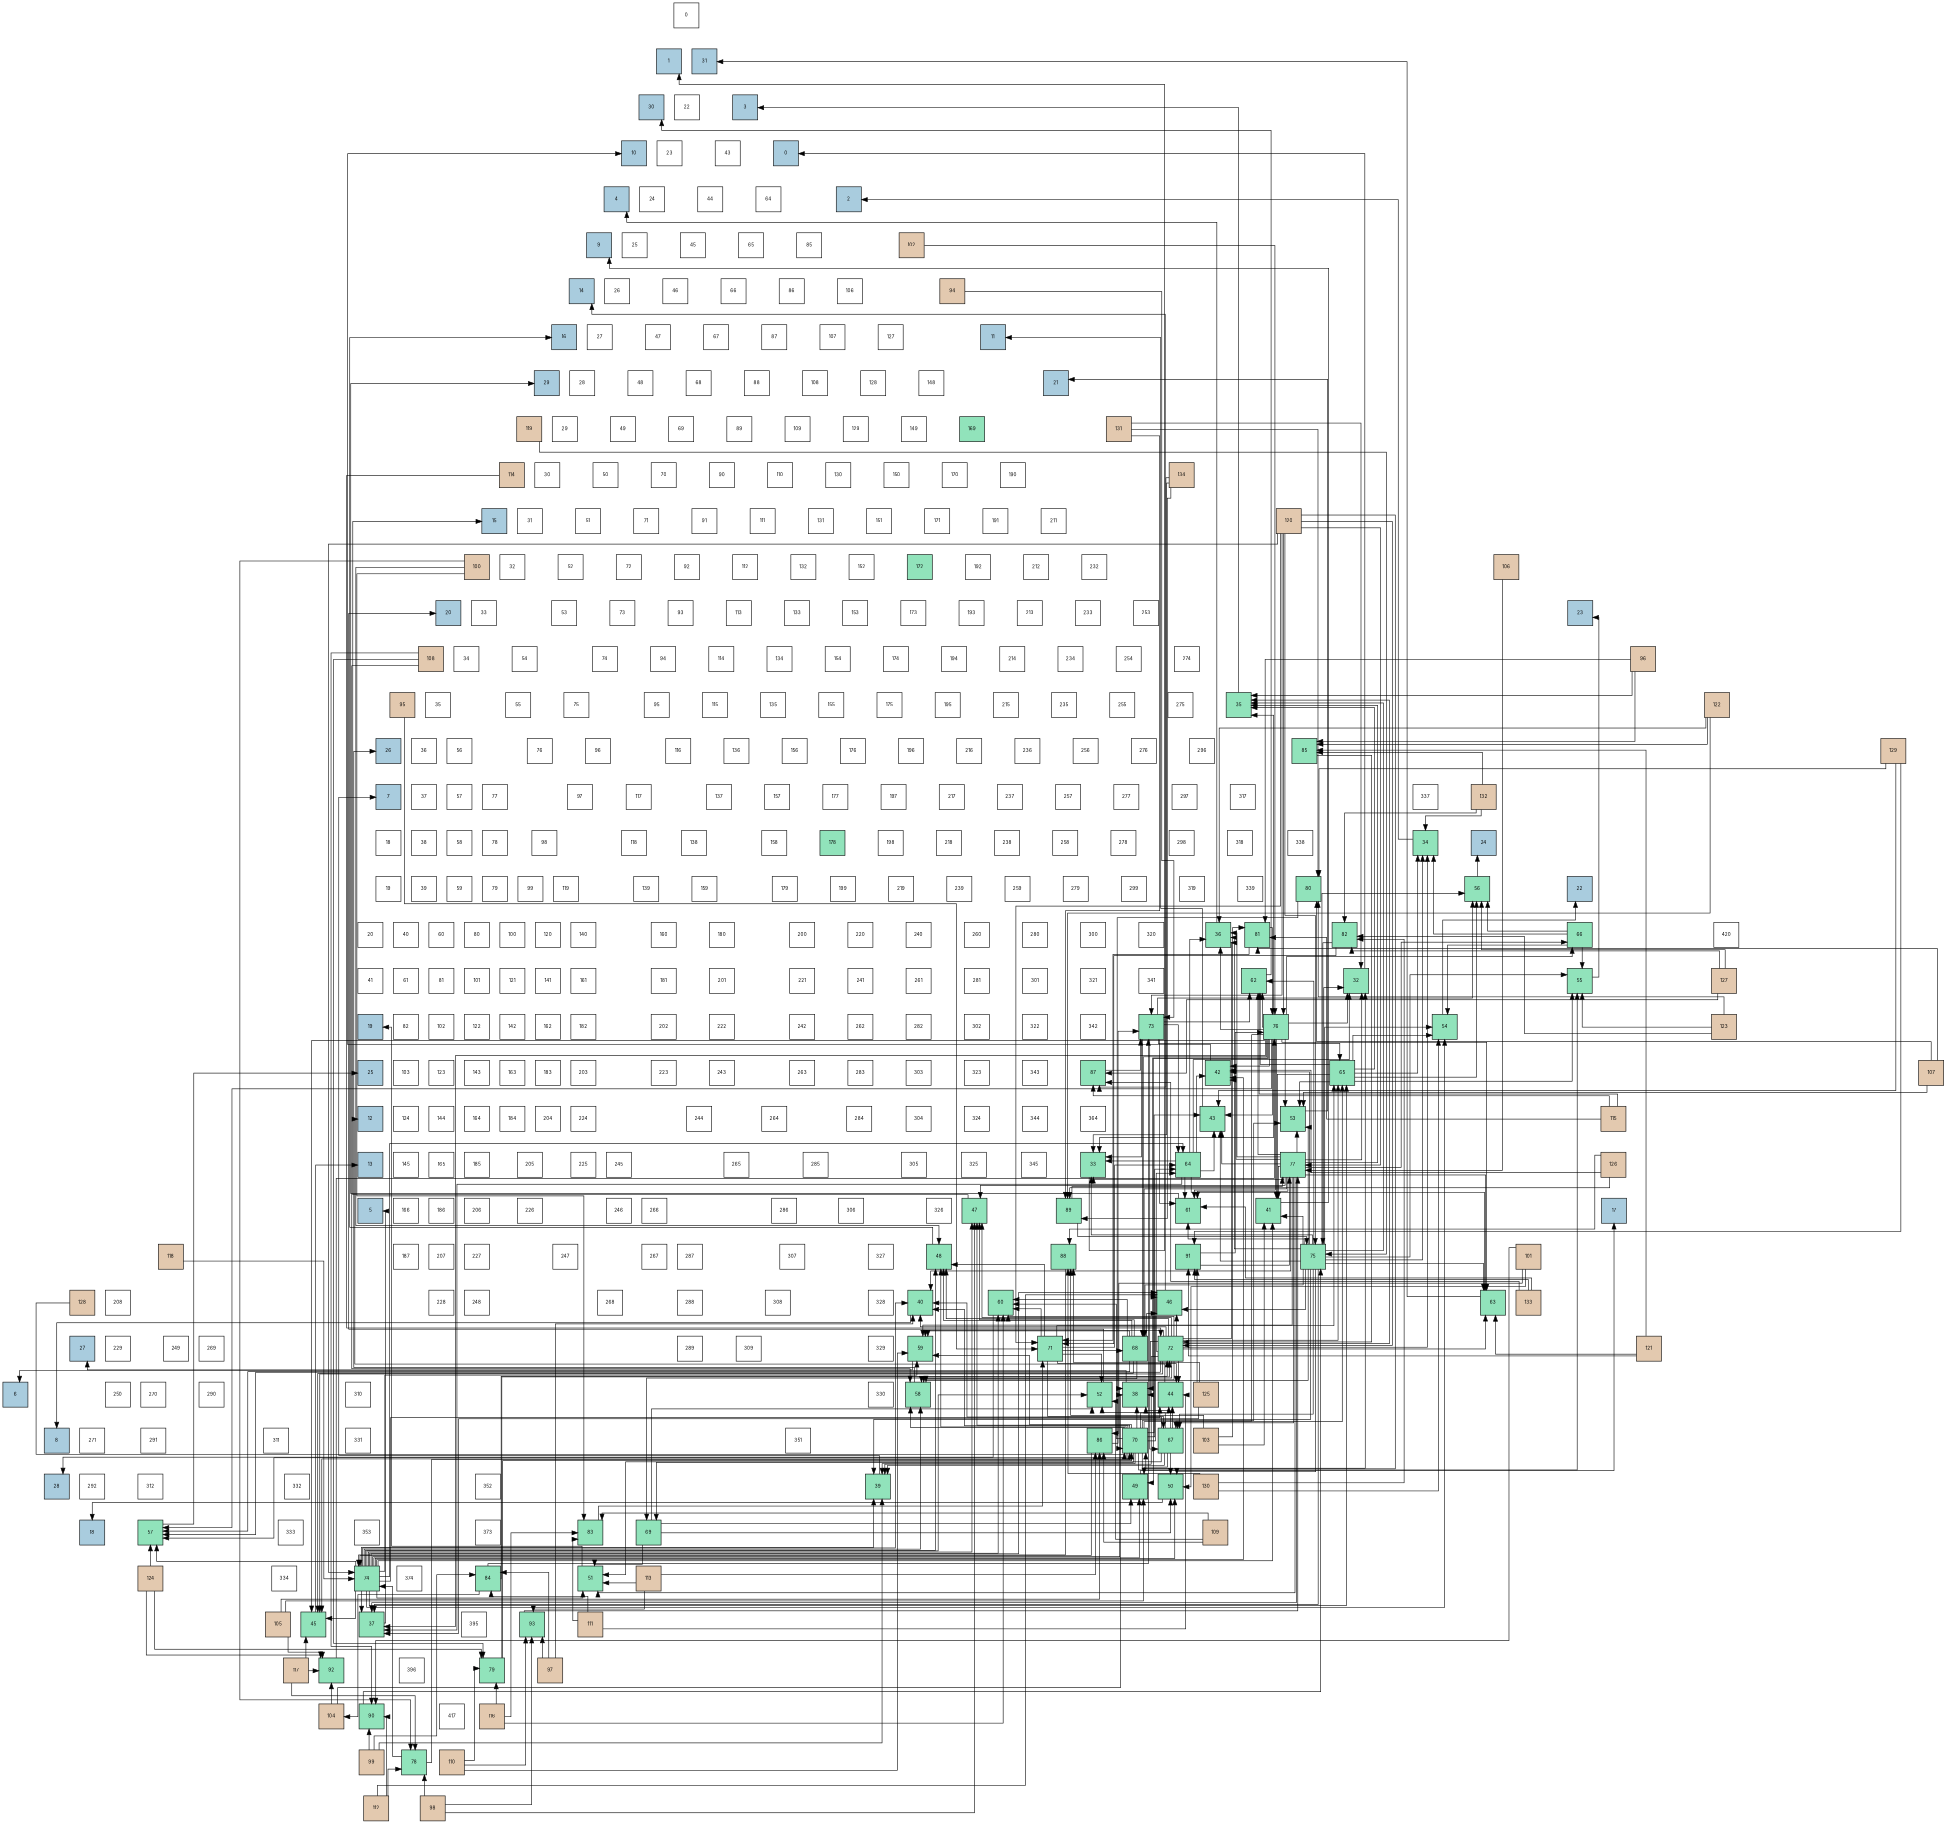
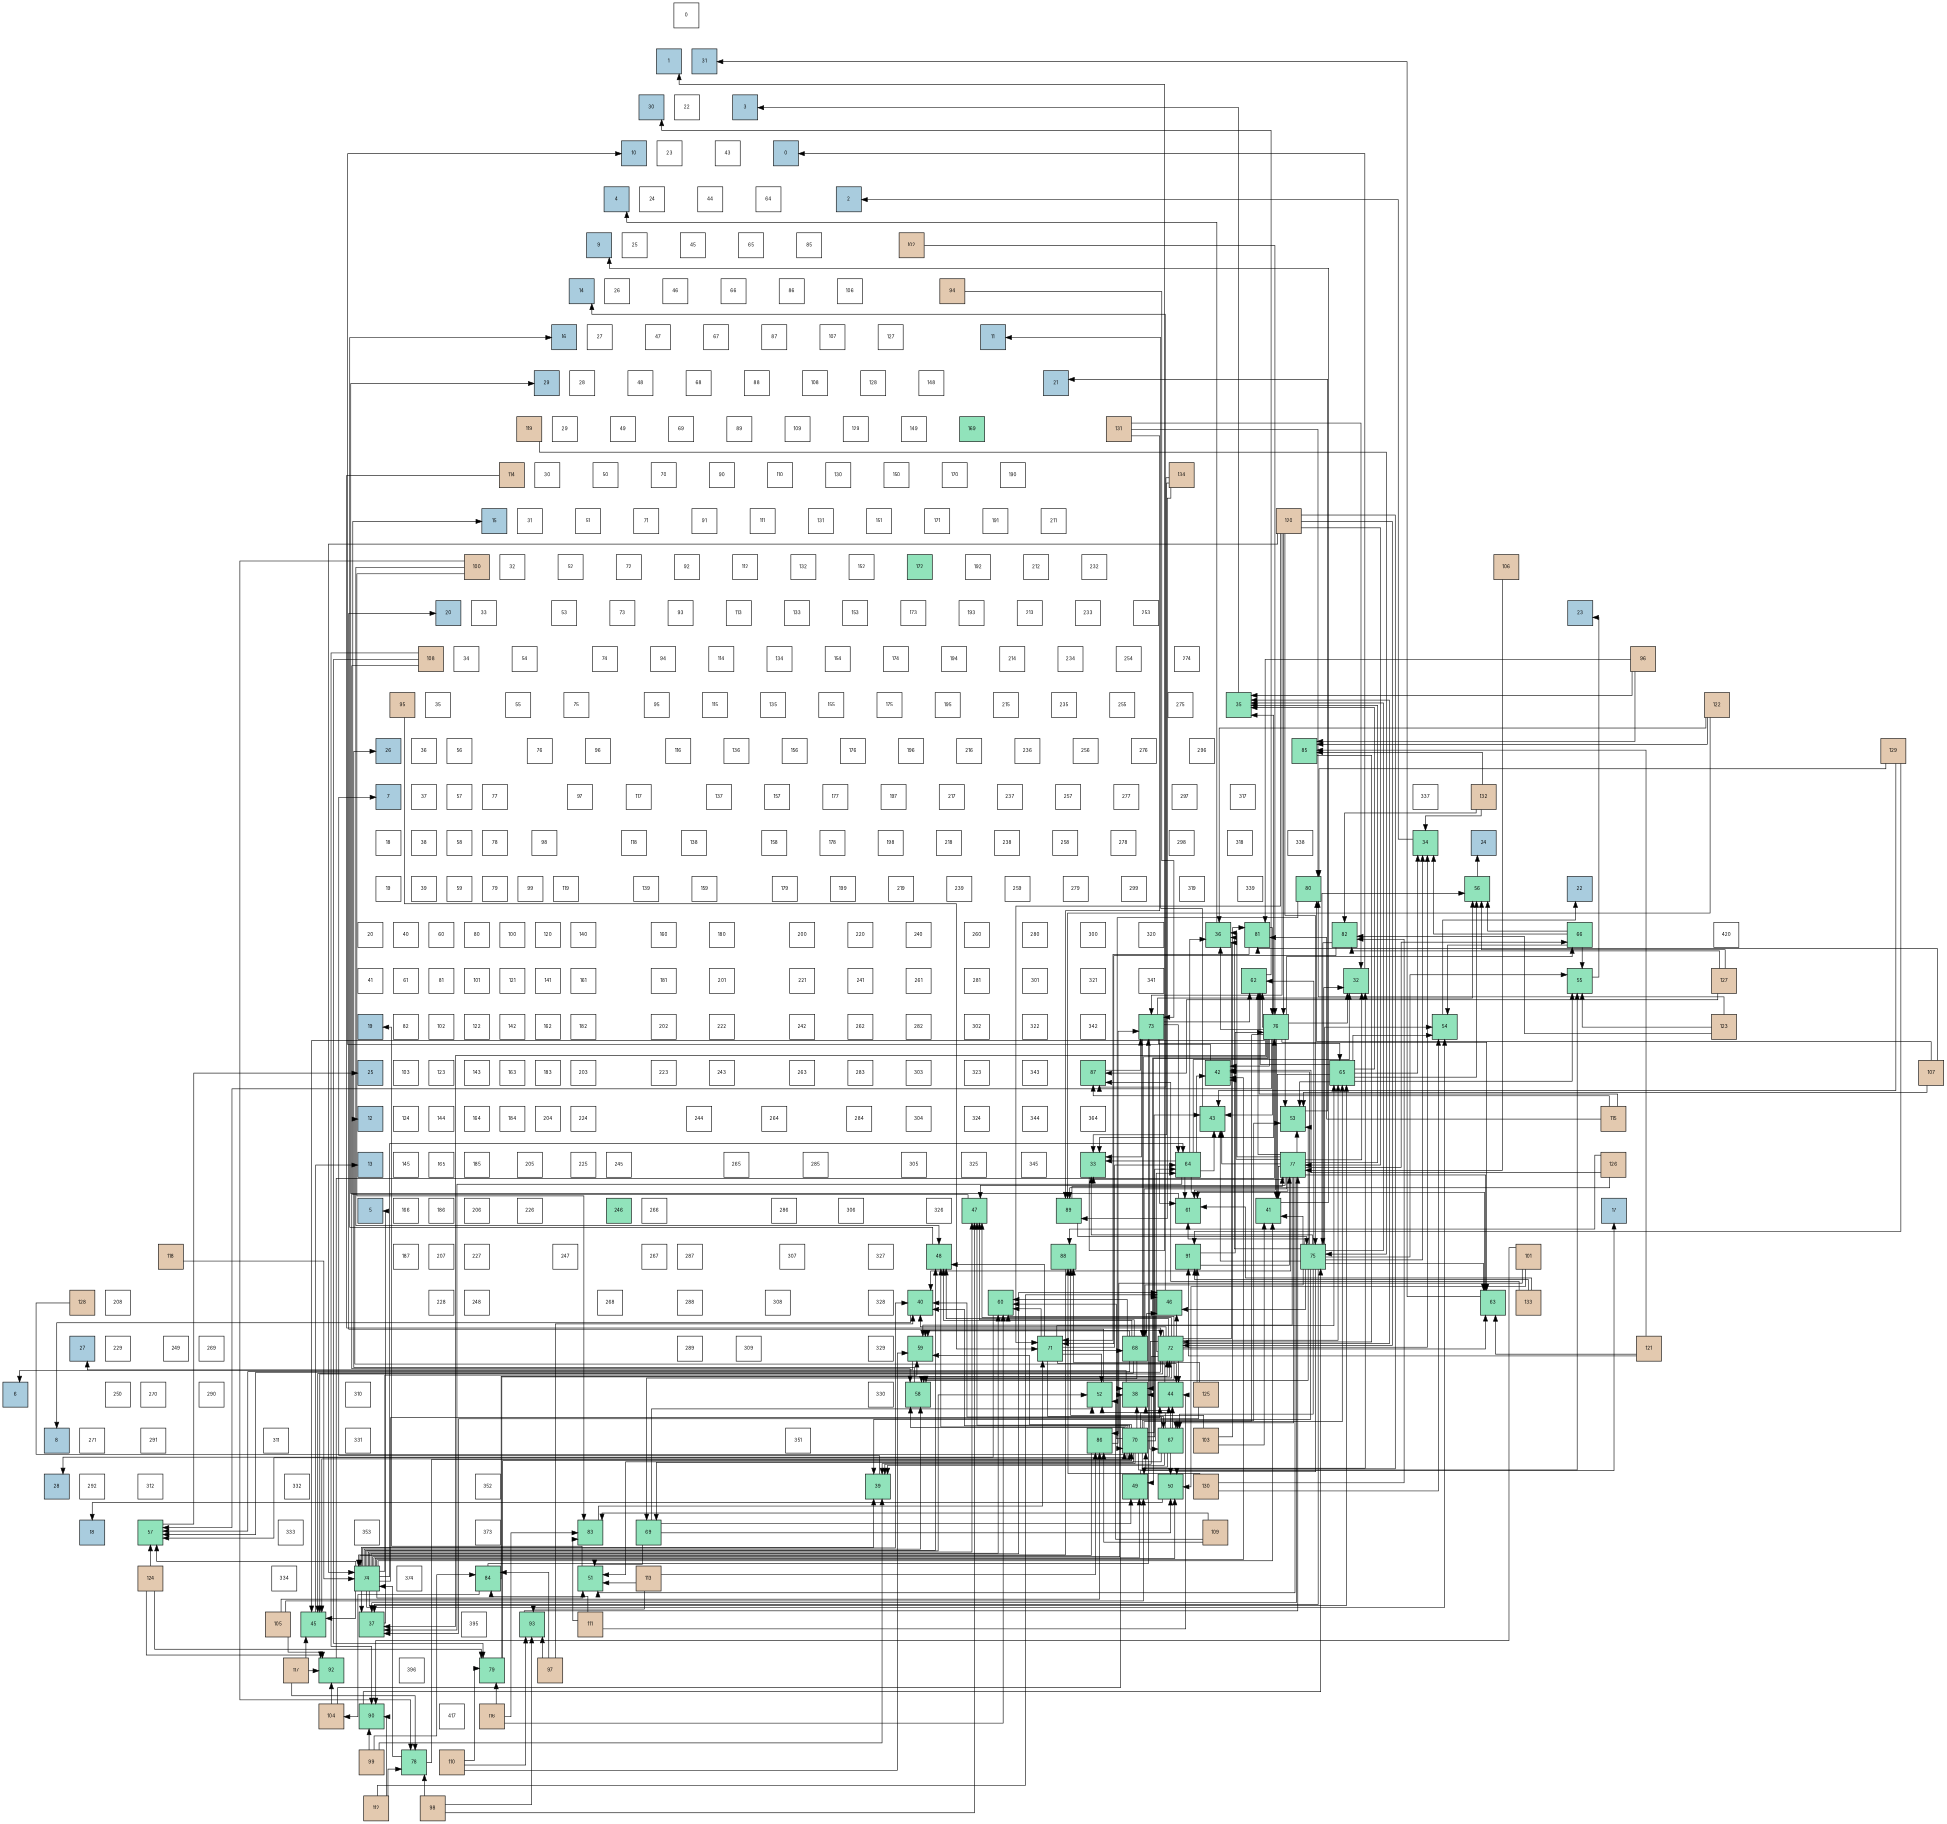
(832, 843) -> (832, 843)
(619, 1211) -> (619, 1211)
